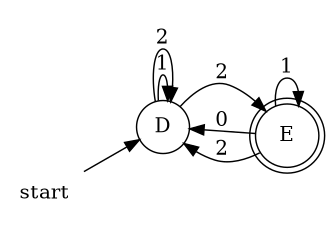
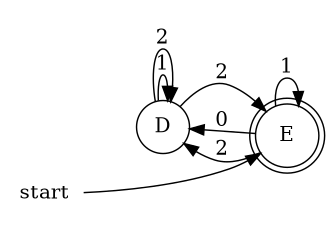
(105, 159) -> (167, 184)
